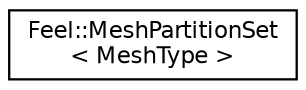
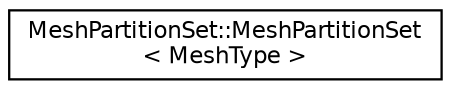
(153, 45) -> (225, 45)
